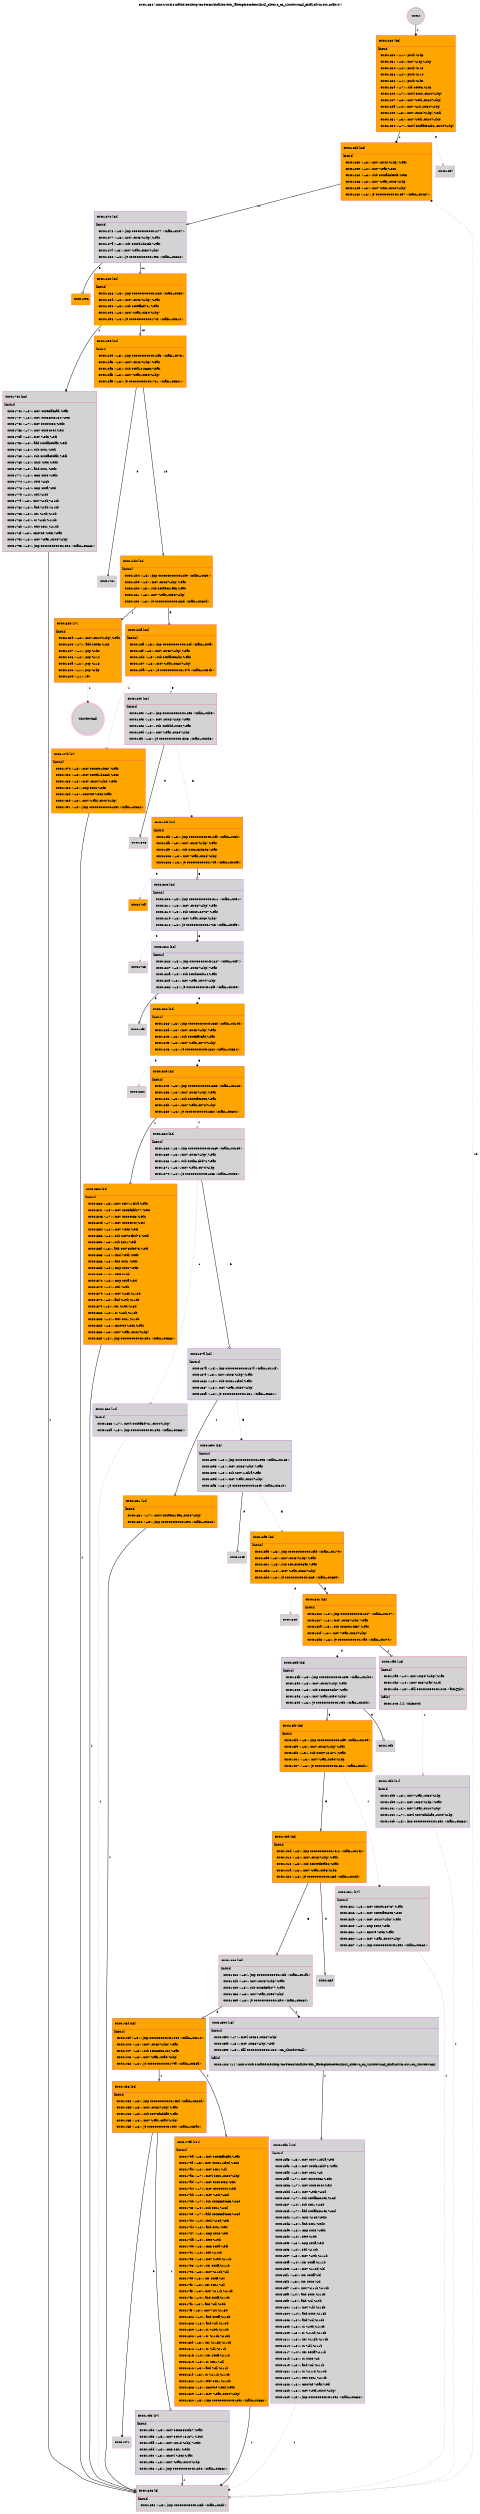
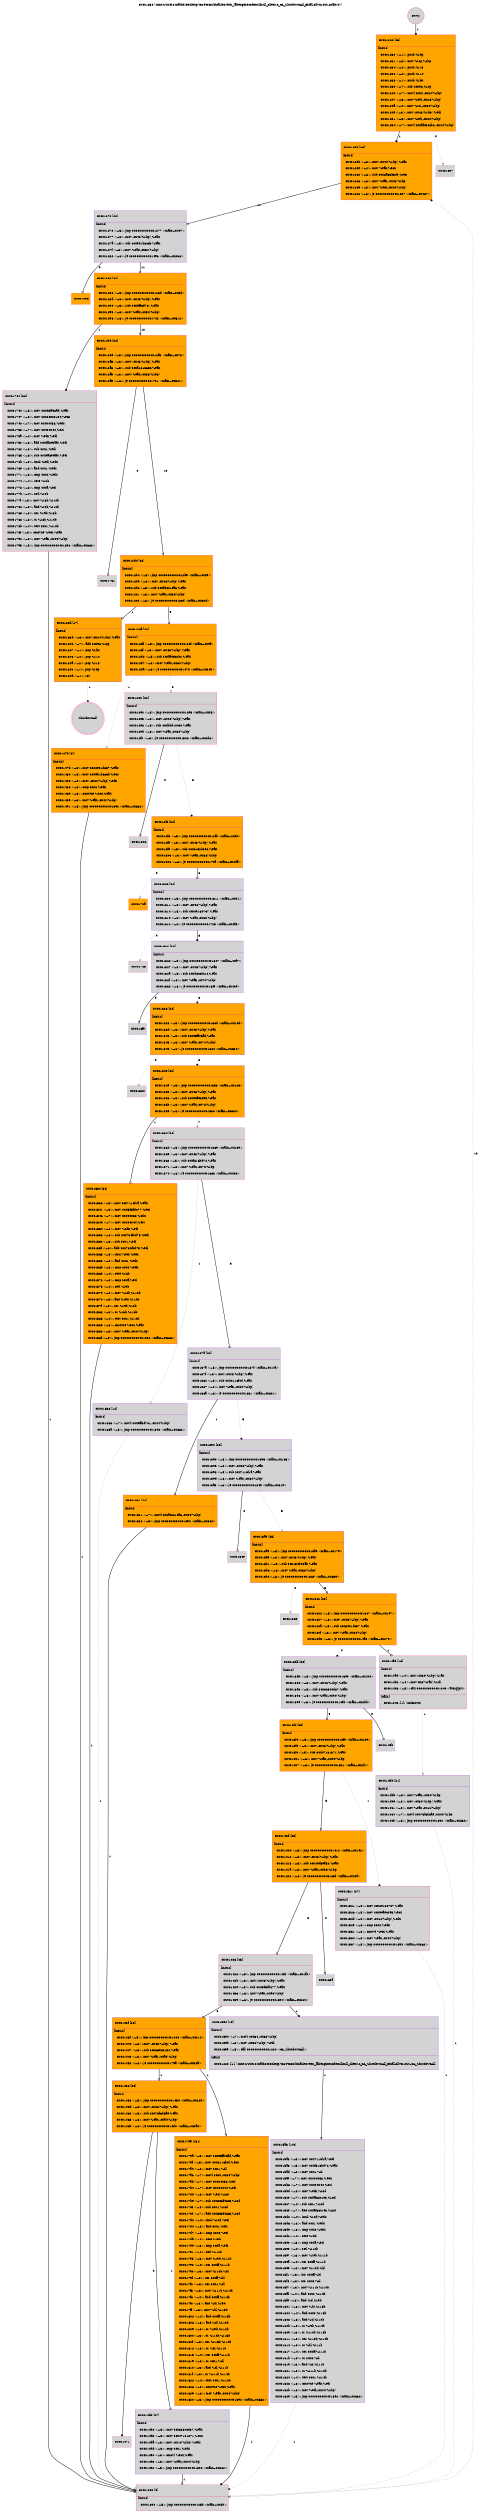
(416, 16) -> (416, 16)
